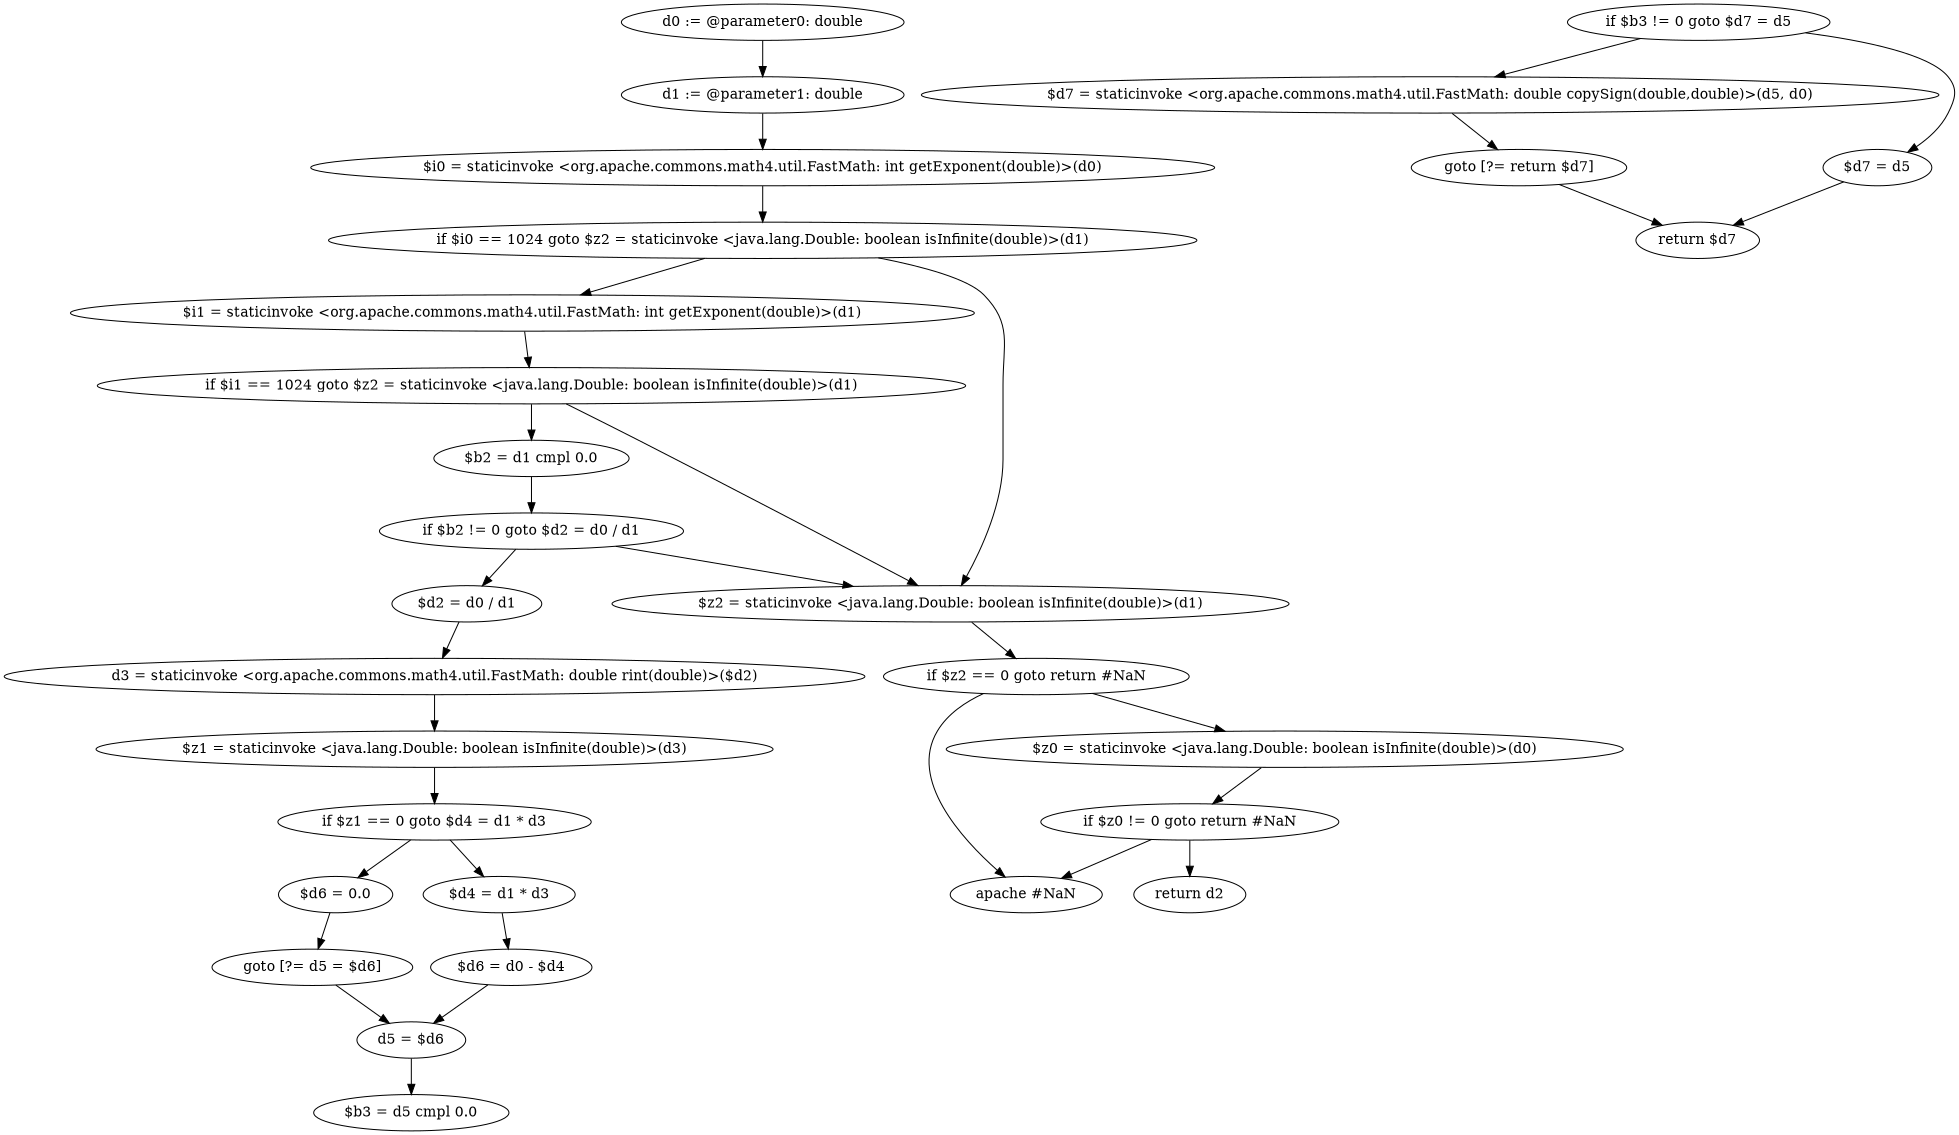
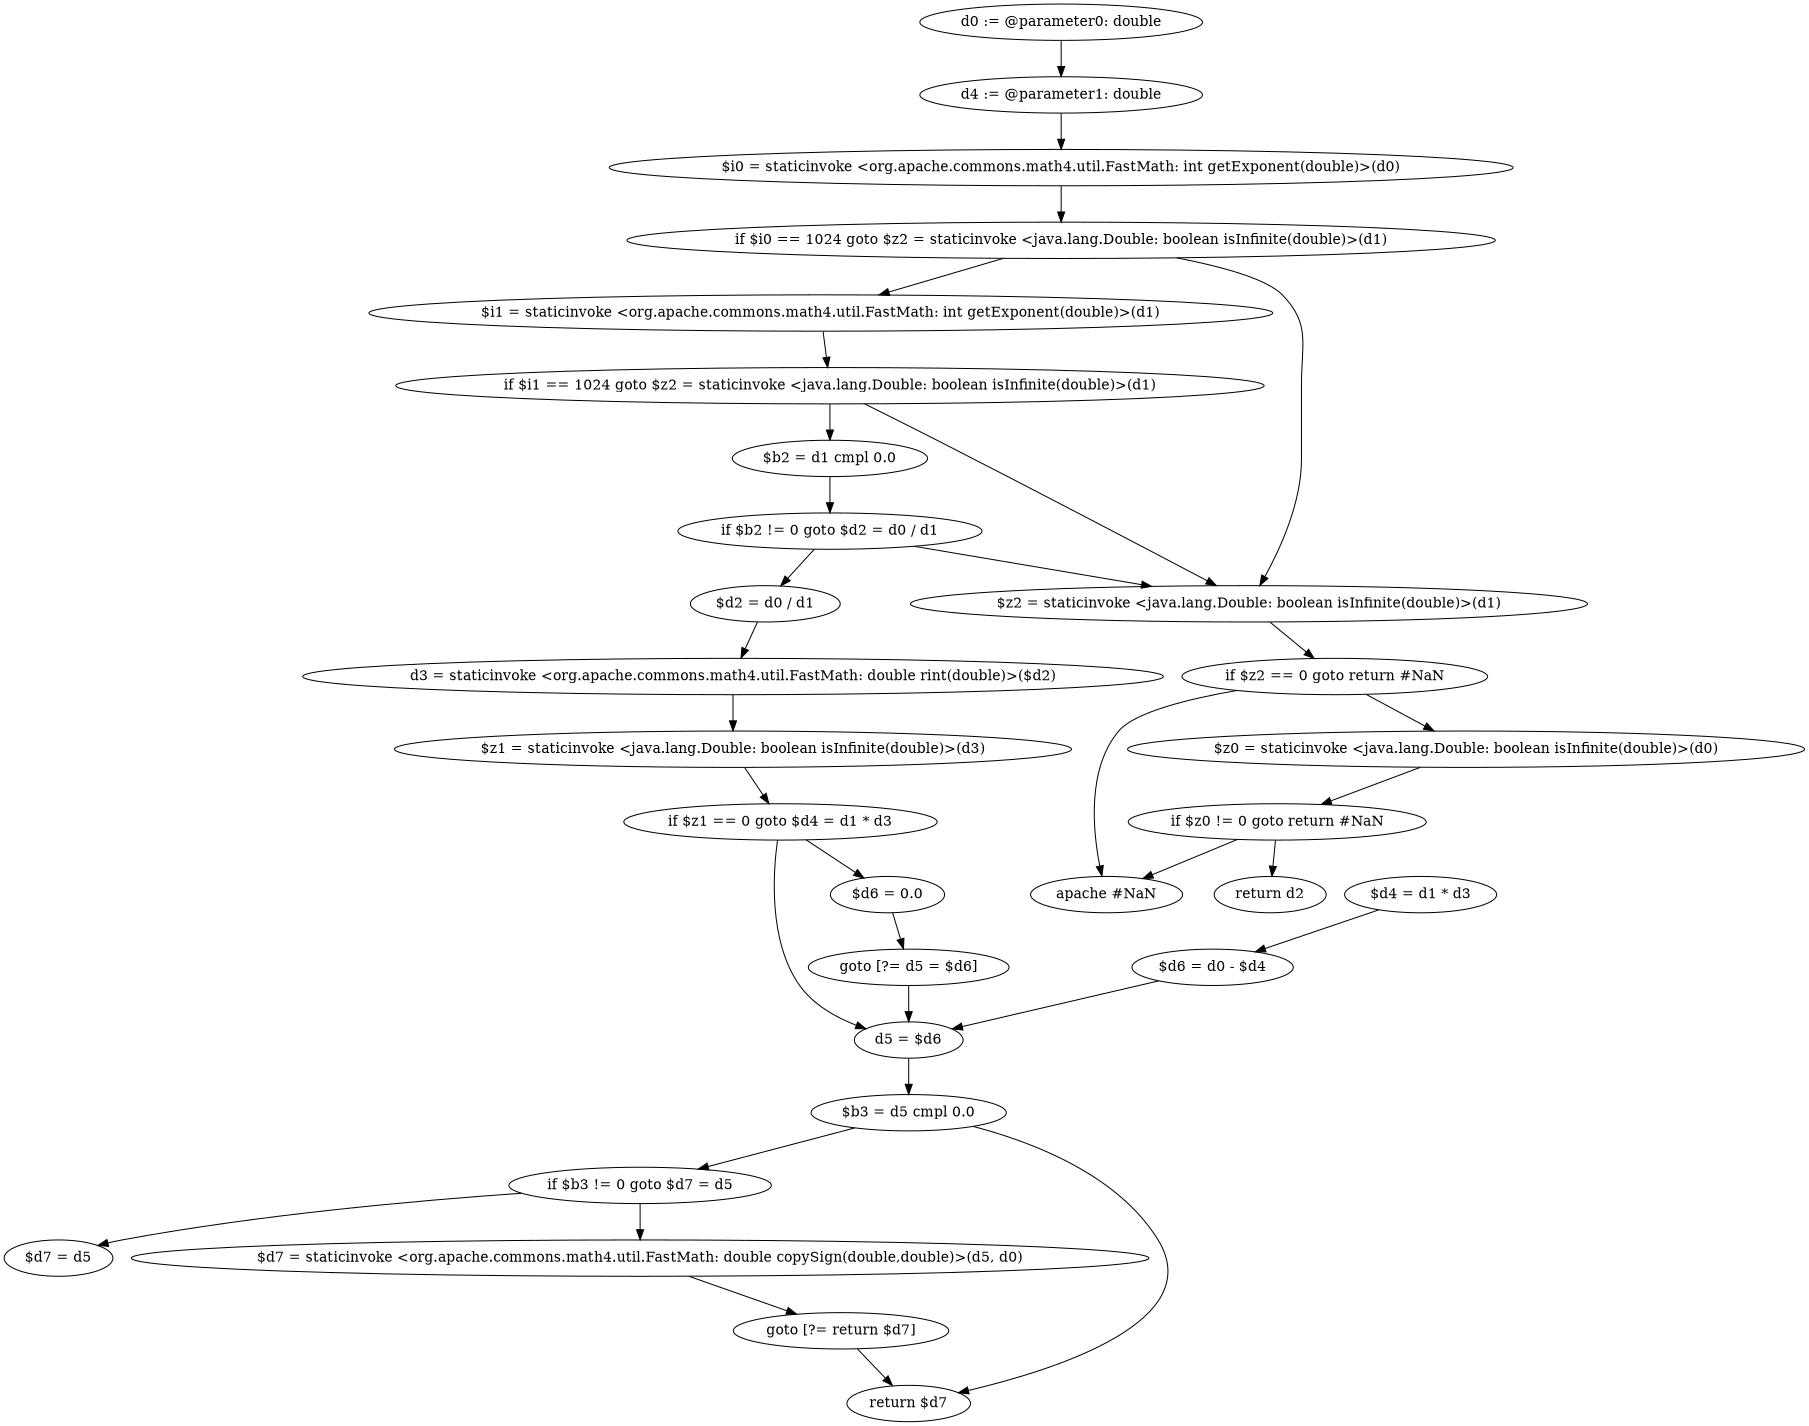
(763, 95) -> (1061, 95)
(1793, 202) -> (1167, 1266)
(463, 854) -> (783, 949)
none -> (781, 1147)
